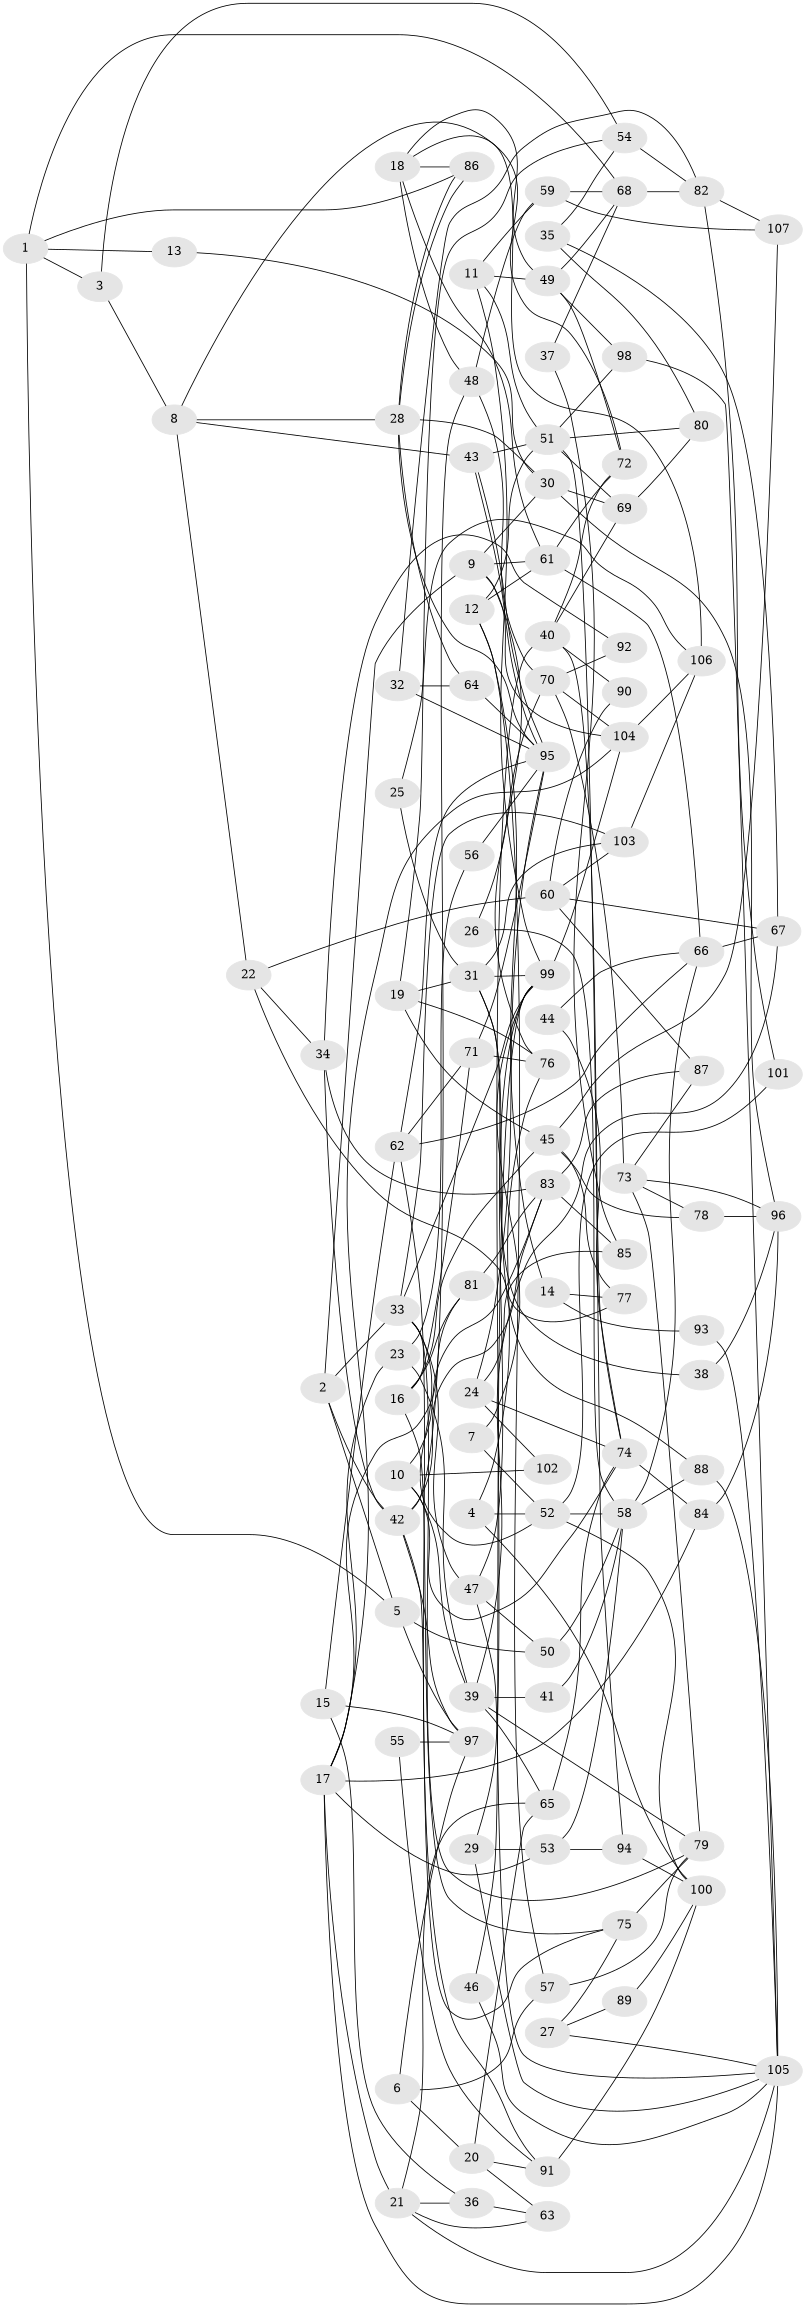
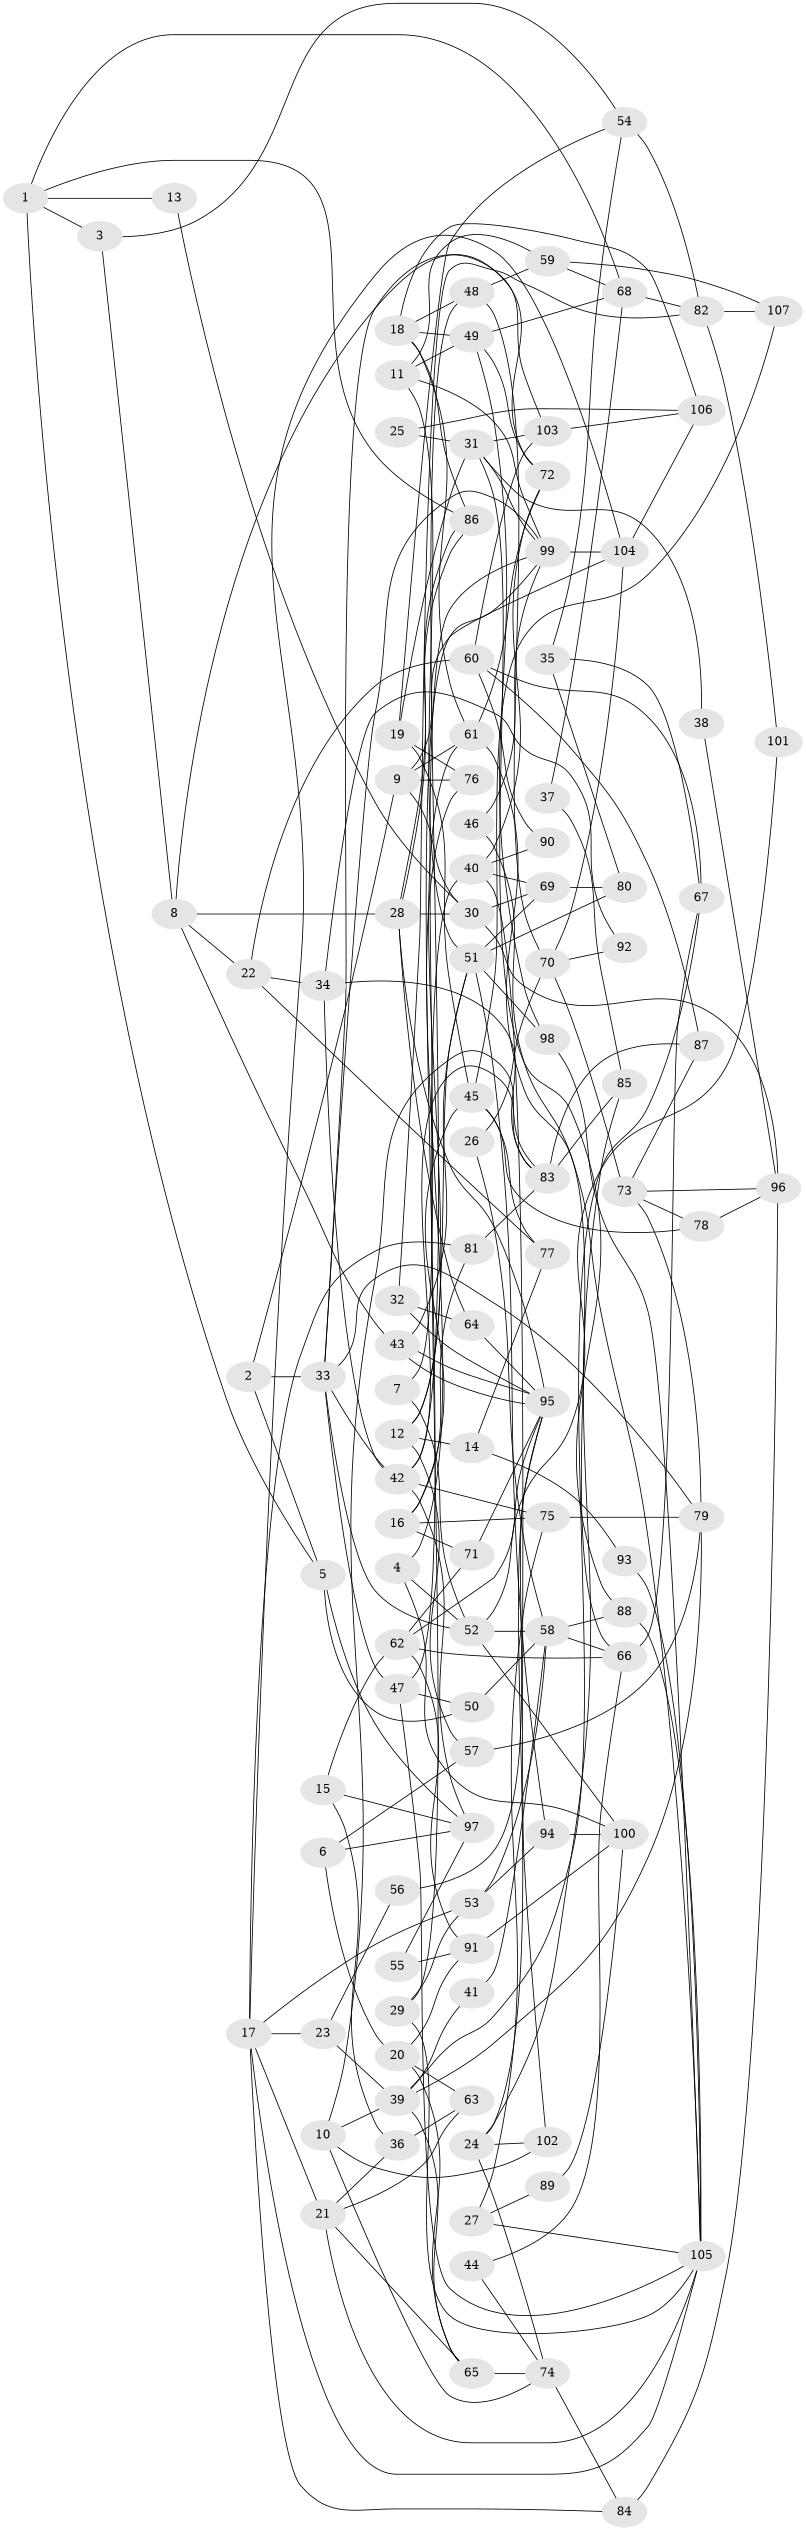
(595, 1042) -> (523, 1440)
(510, 1059) -> none
(358, 1469) -> (351, 1422)
